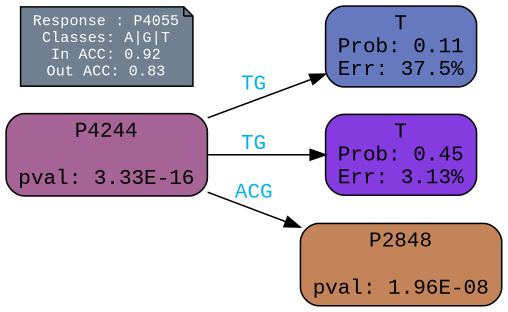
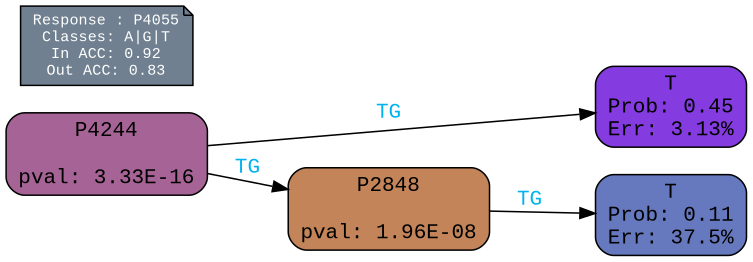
(259, 99) -> (535, 212)
(254, 192) -> (248, 167)
